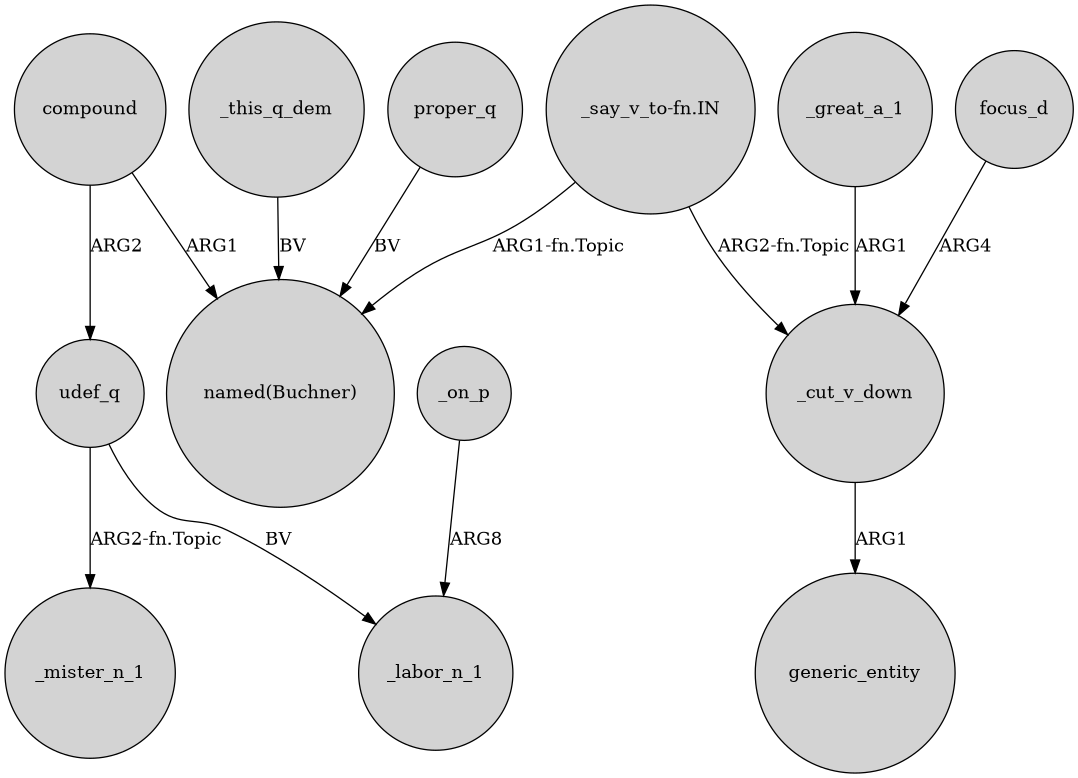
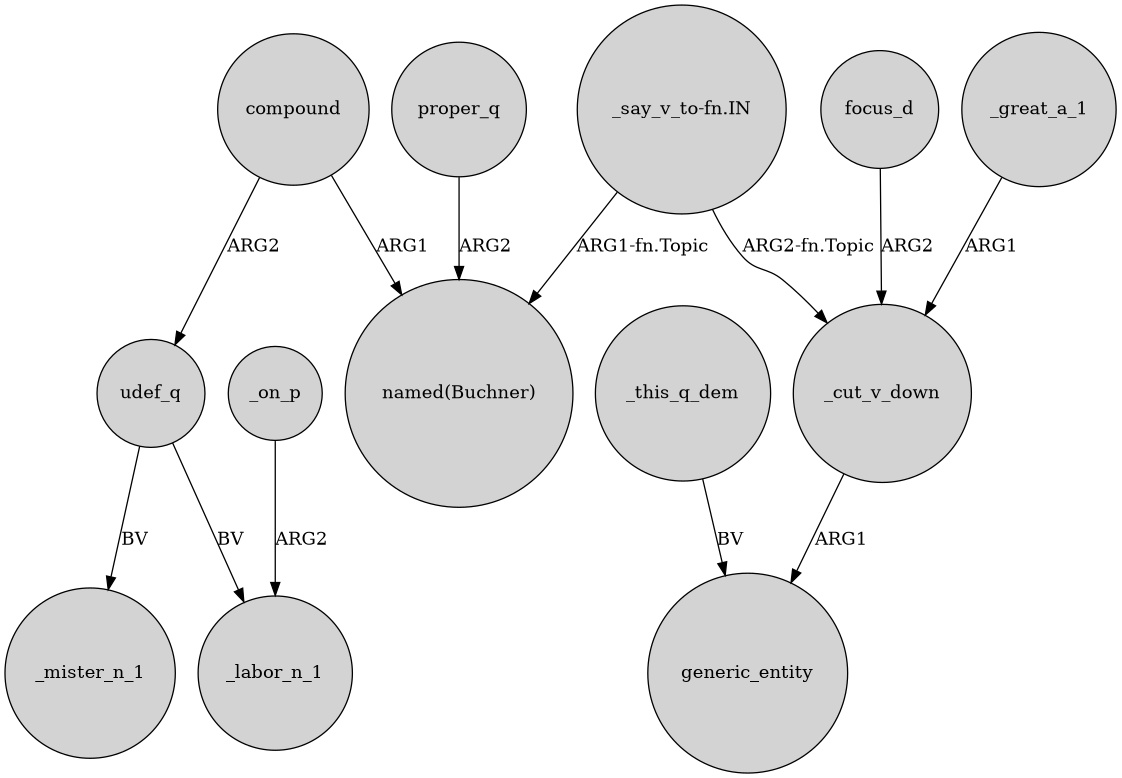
(278, 232) -> (712, 521)
(387, 247) -> (486, 247)
(966, 247) -> (908, 247)
(156, 540) -> (135, 540)
(477, 540) -> (302, 540)
